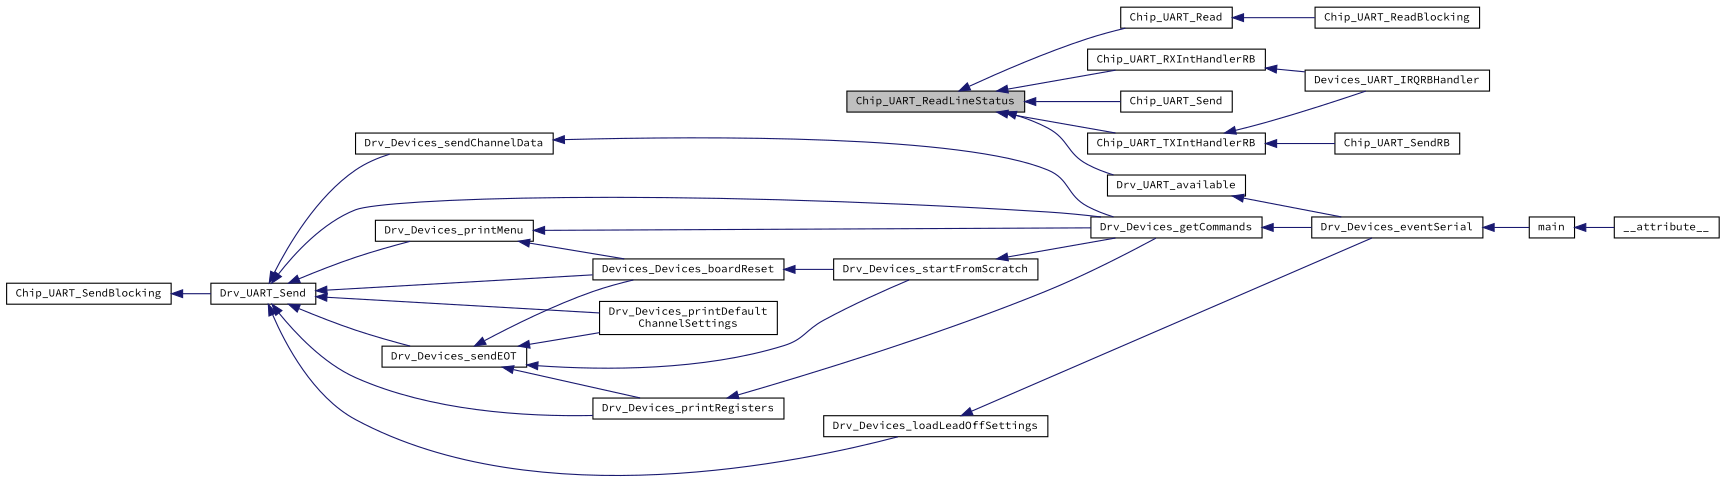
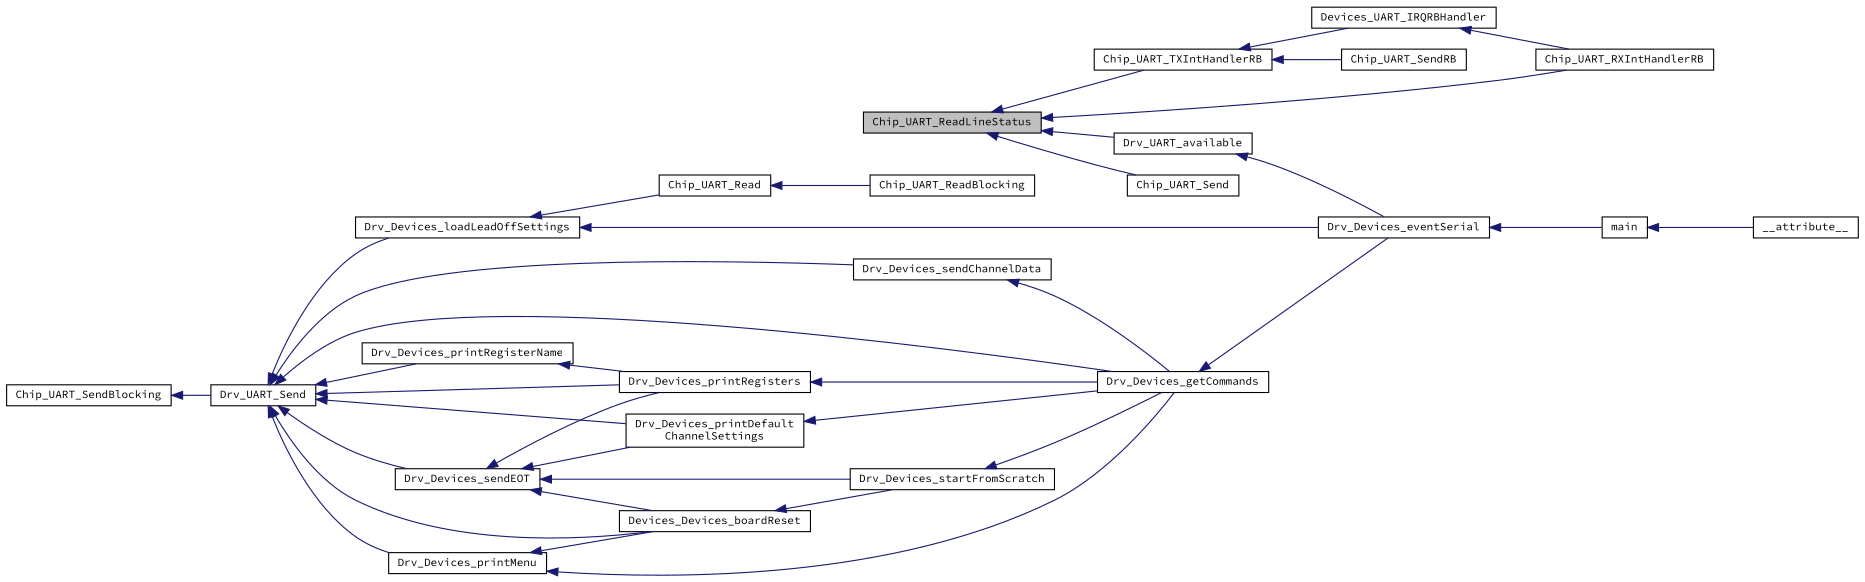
(1046, 54) -> (600, 205)
(1291, 70) -> (1520, 40)
none -> (468, 353)
none -> (956, 406)
